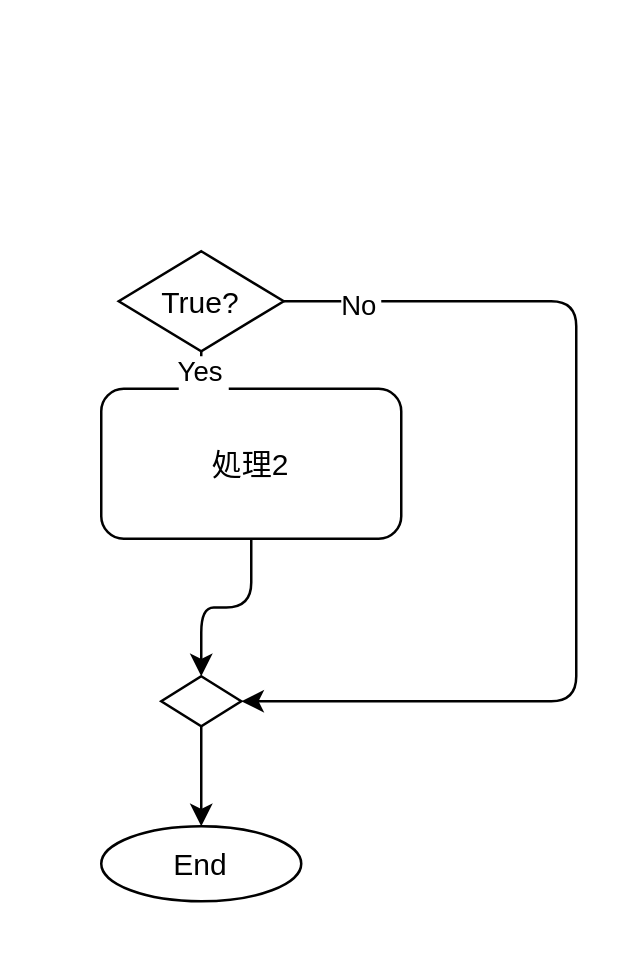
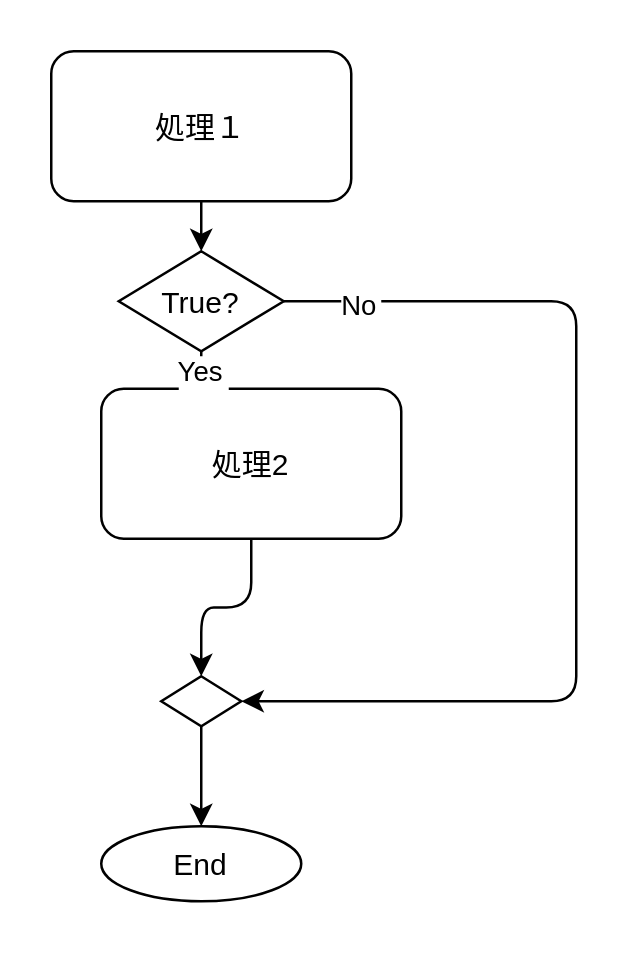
none -> (201, 126)
none -> (201, 218)
